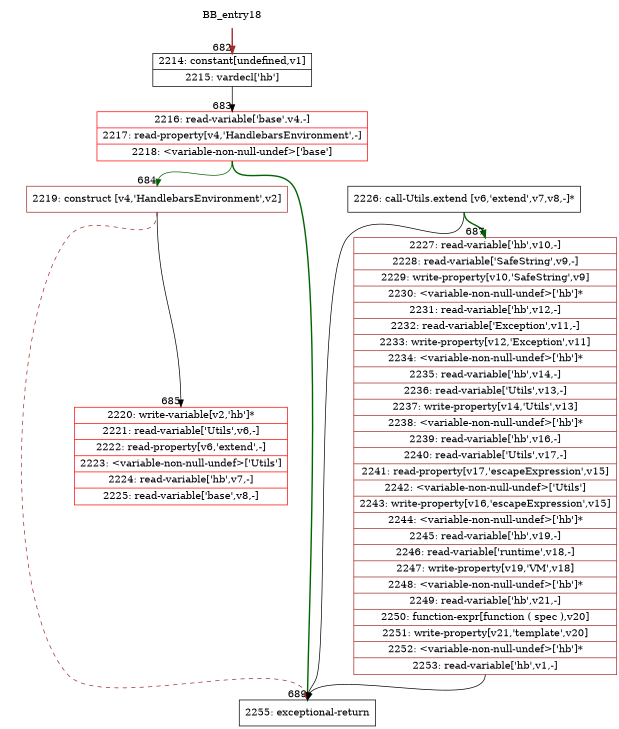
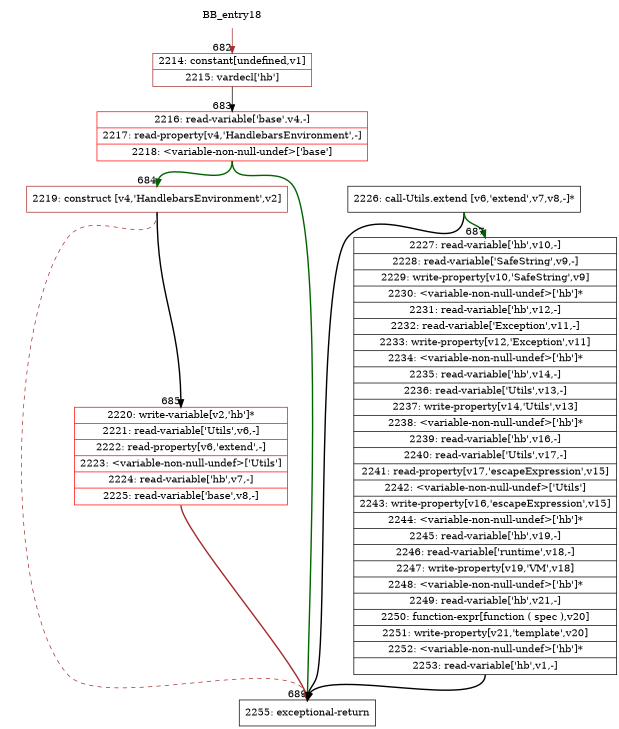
(232, 37) -> (232, 37)
(232, 70) -> (232, 70)
(198, 174) -> (198, 174)
(168, 306) -> (168, 306)
(326, 398) -> (326, 398)
(485, 456) -> (485, 456)
none -> (242, 600)
(400, 688) -> (400, 688)
